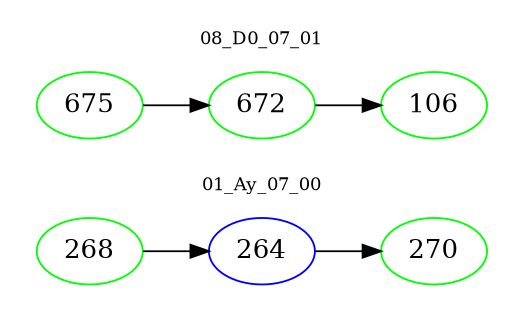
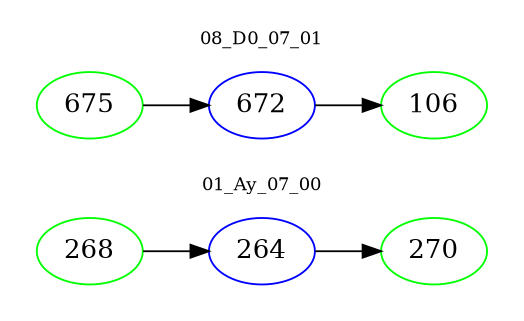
(262, 105) -> (262, 105)
